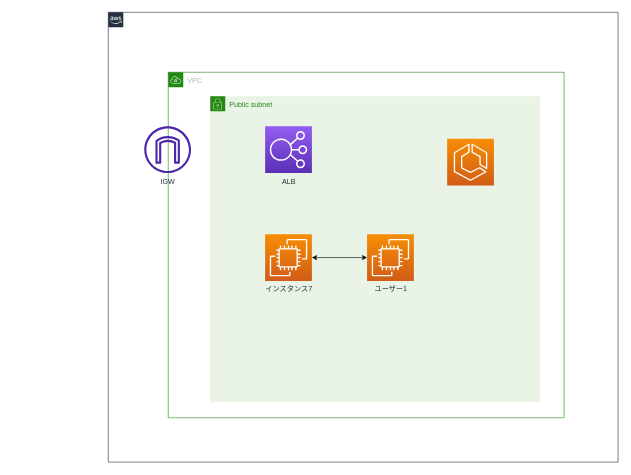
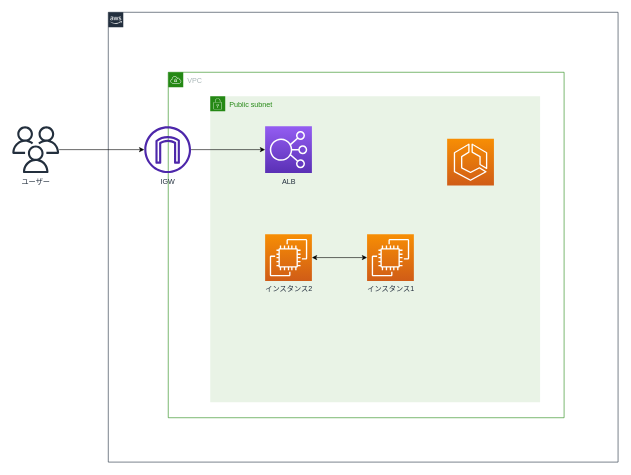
none -> (36, 150)
none -> (99, 150)
none -> (226, 150)
(289, 290) -> (289, 290)
(391, 290) -> (391, 290)
